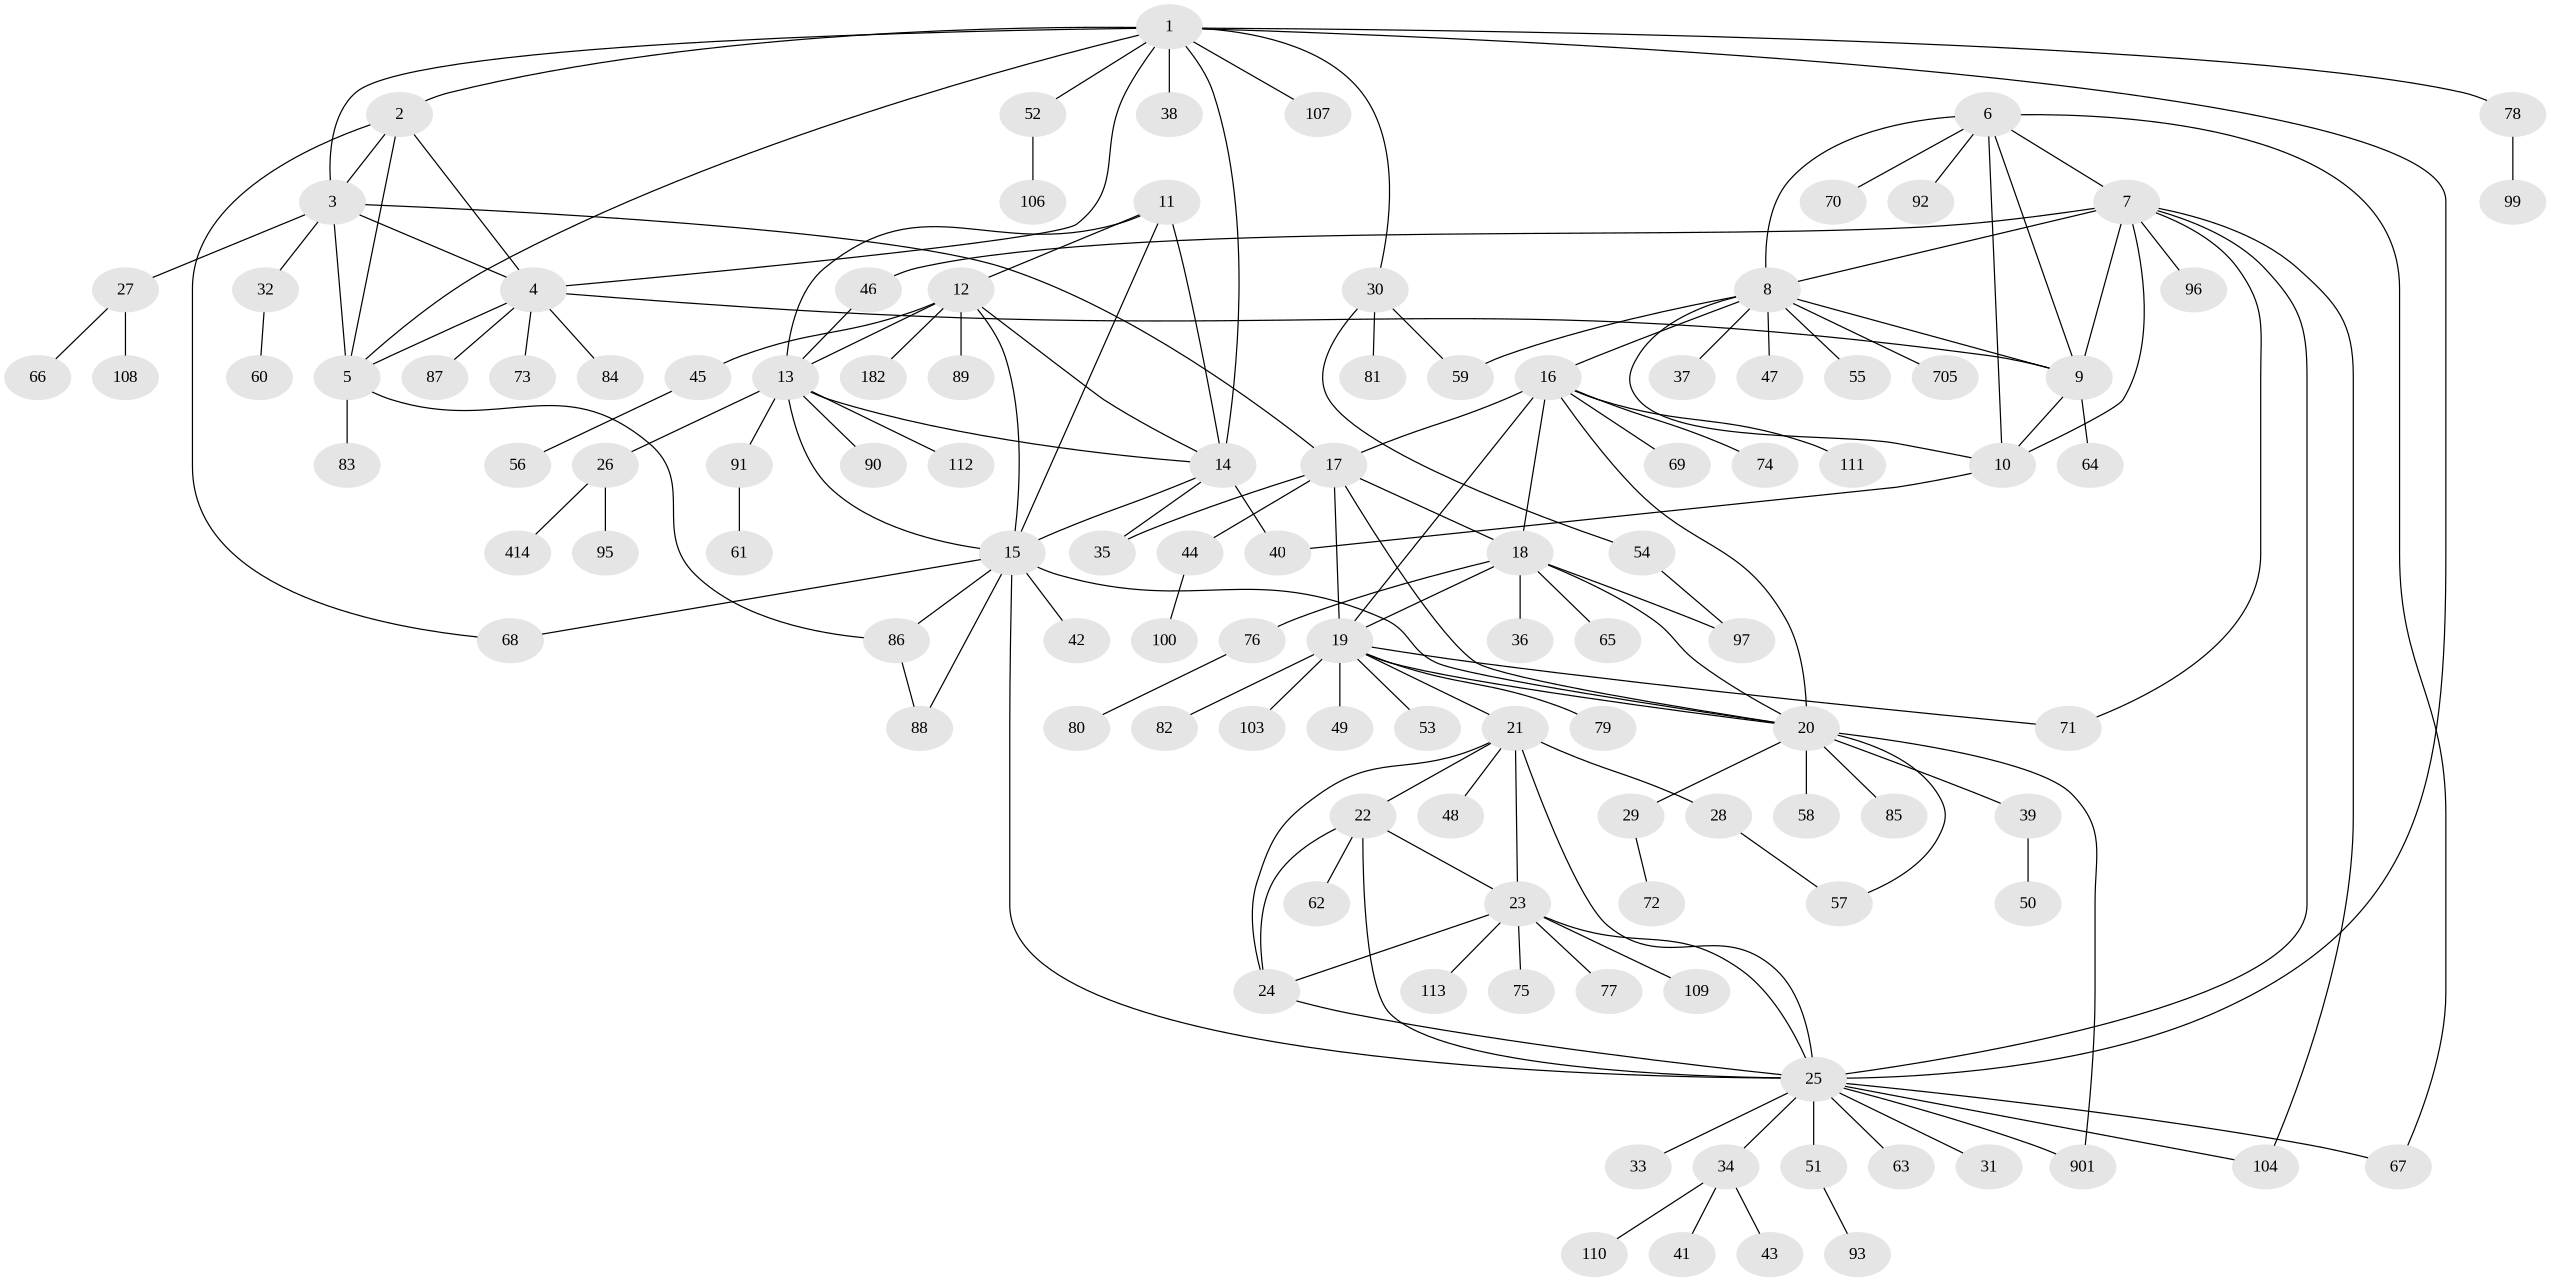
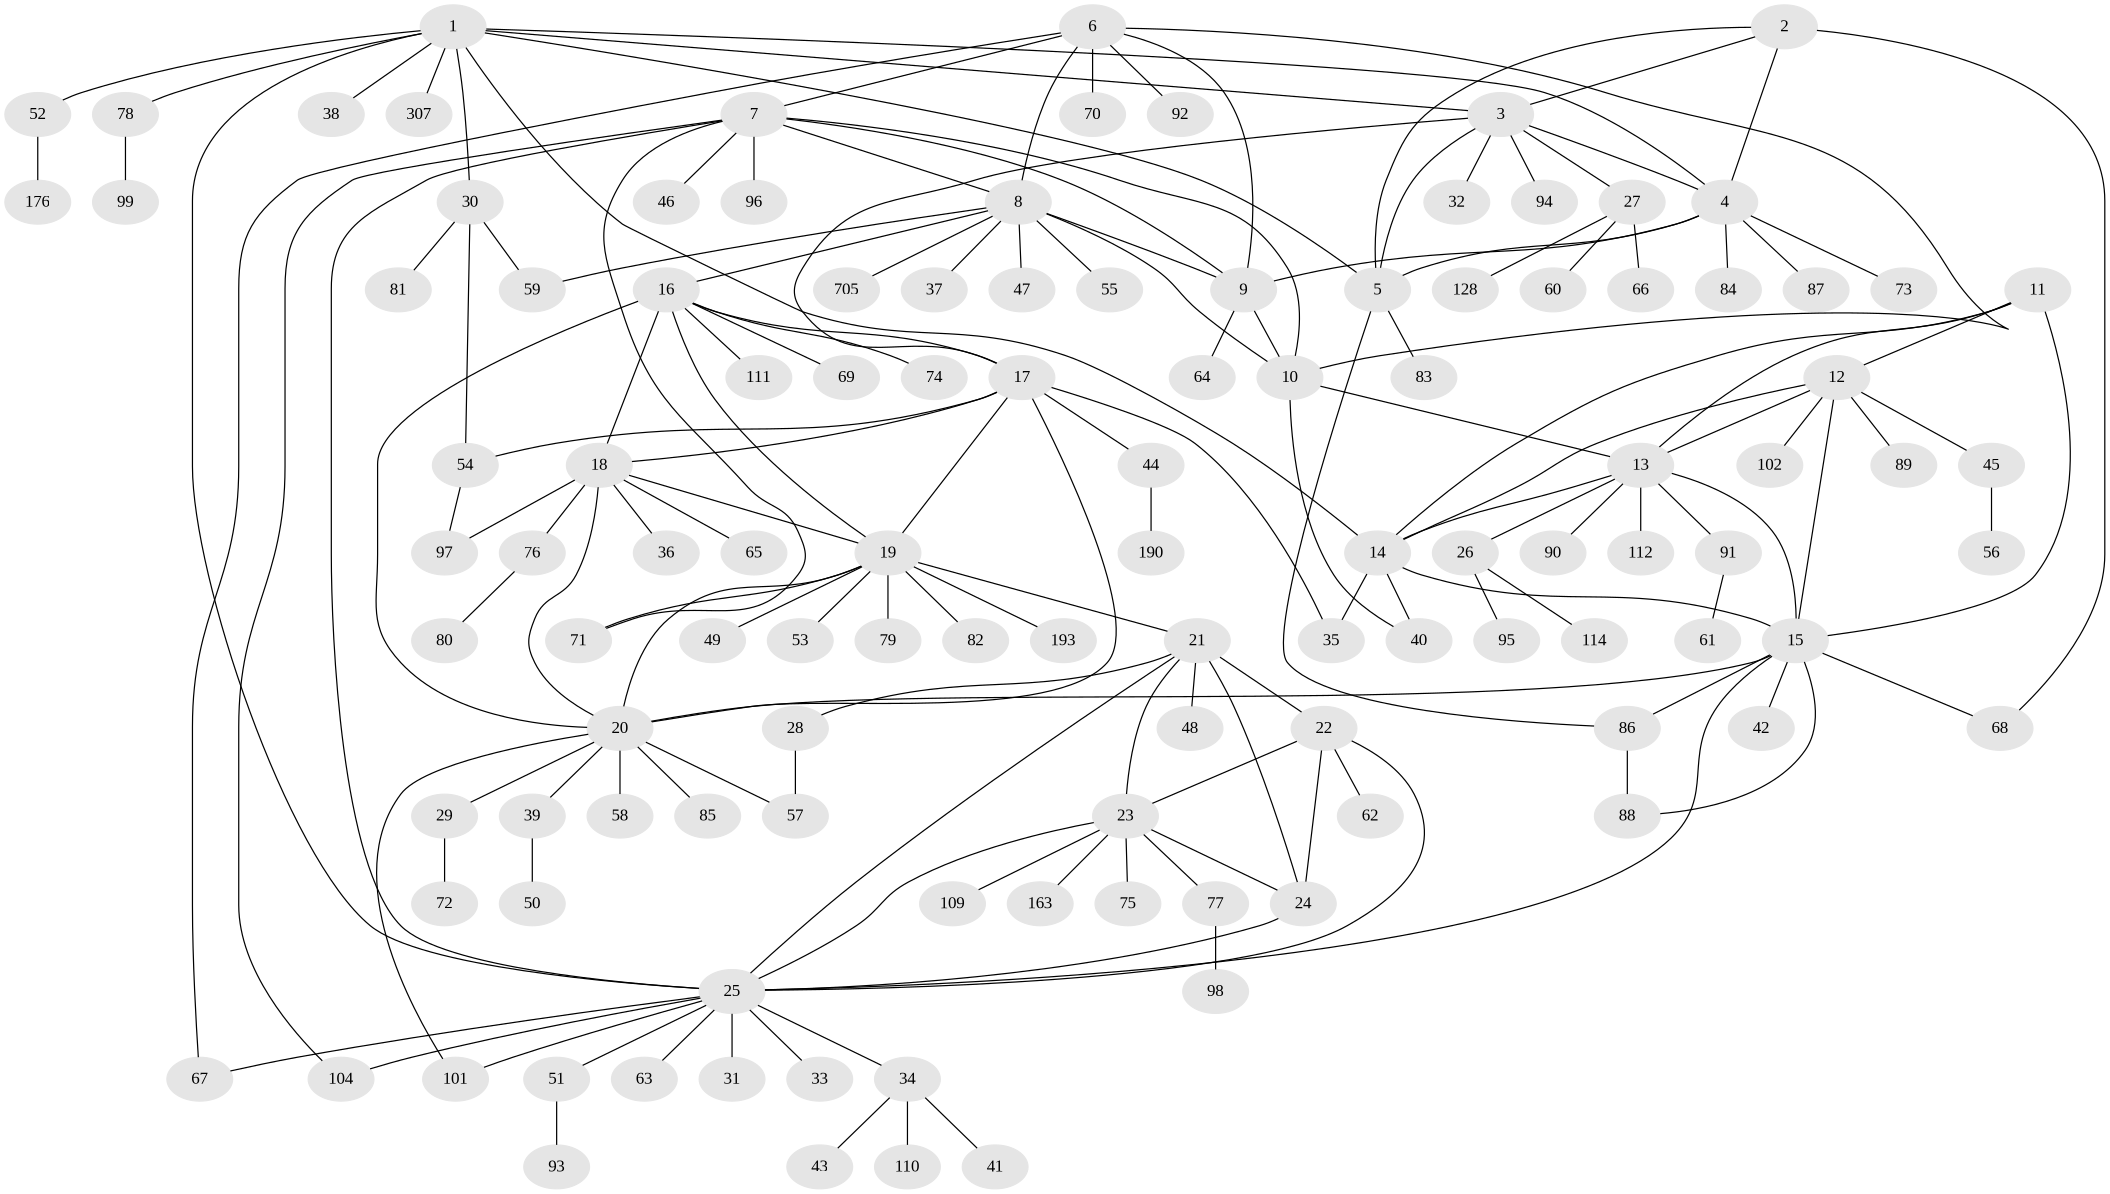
(689, 51) -> none
(1318, 114) -> (419, 114)
(1033, 202) -> (38, 202)
none -> (1544, 202)
(262, 334) -> (1588, 251)
(819, 342) -> (1465, 421)
(125, 378) -> (1465, 290)
(873, 378) -> (1770, 465)
none -> (760, 429)
(518, 553) -> (1594, 641)
(1164, 641) -> (1151, 553)
(1252, 728) -> (1063, 641)
none -> (1216, 991)
(1434, 991) -> (1040, 904)
(2083, 1167) -> (456, 1079)
